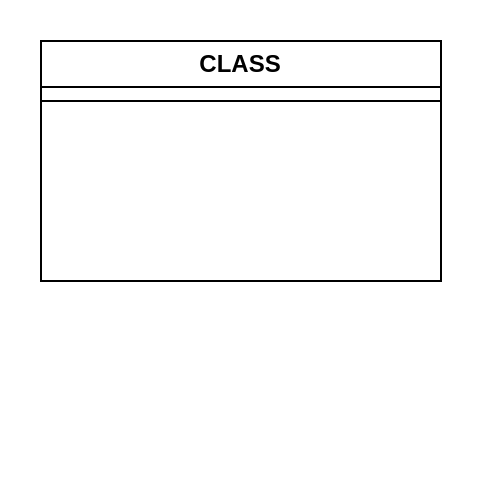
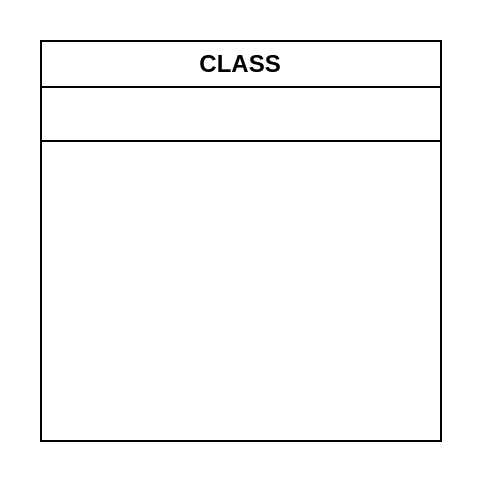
(241, 161) -> (241, 241)
